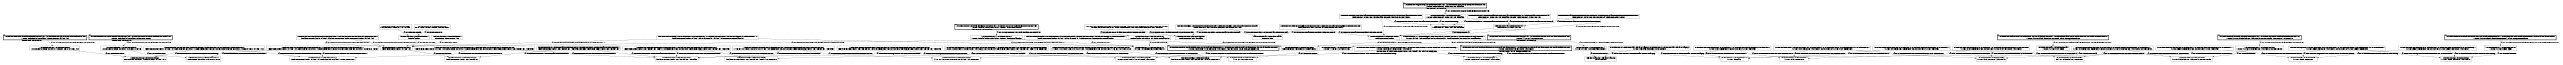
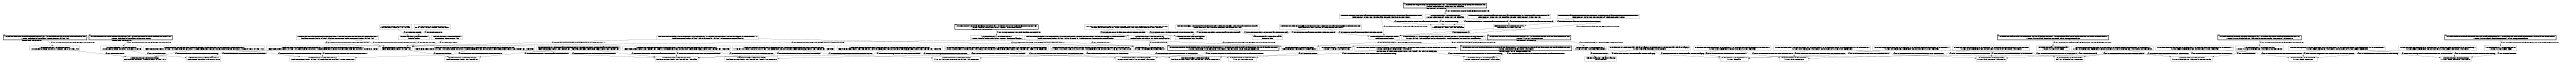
(1509, 27) -> (1509, 27)
